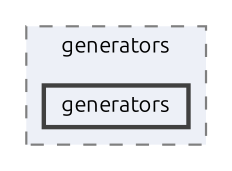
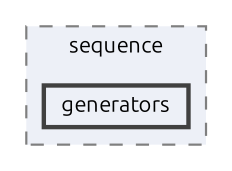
(116, 47) -> (116, 47)
